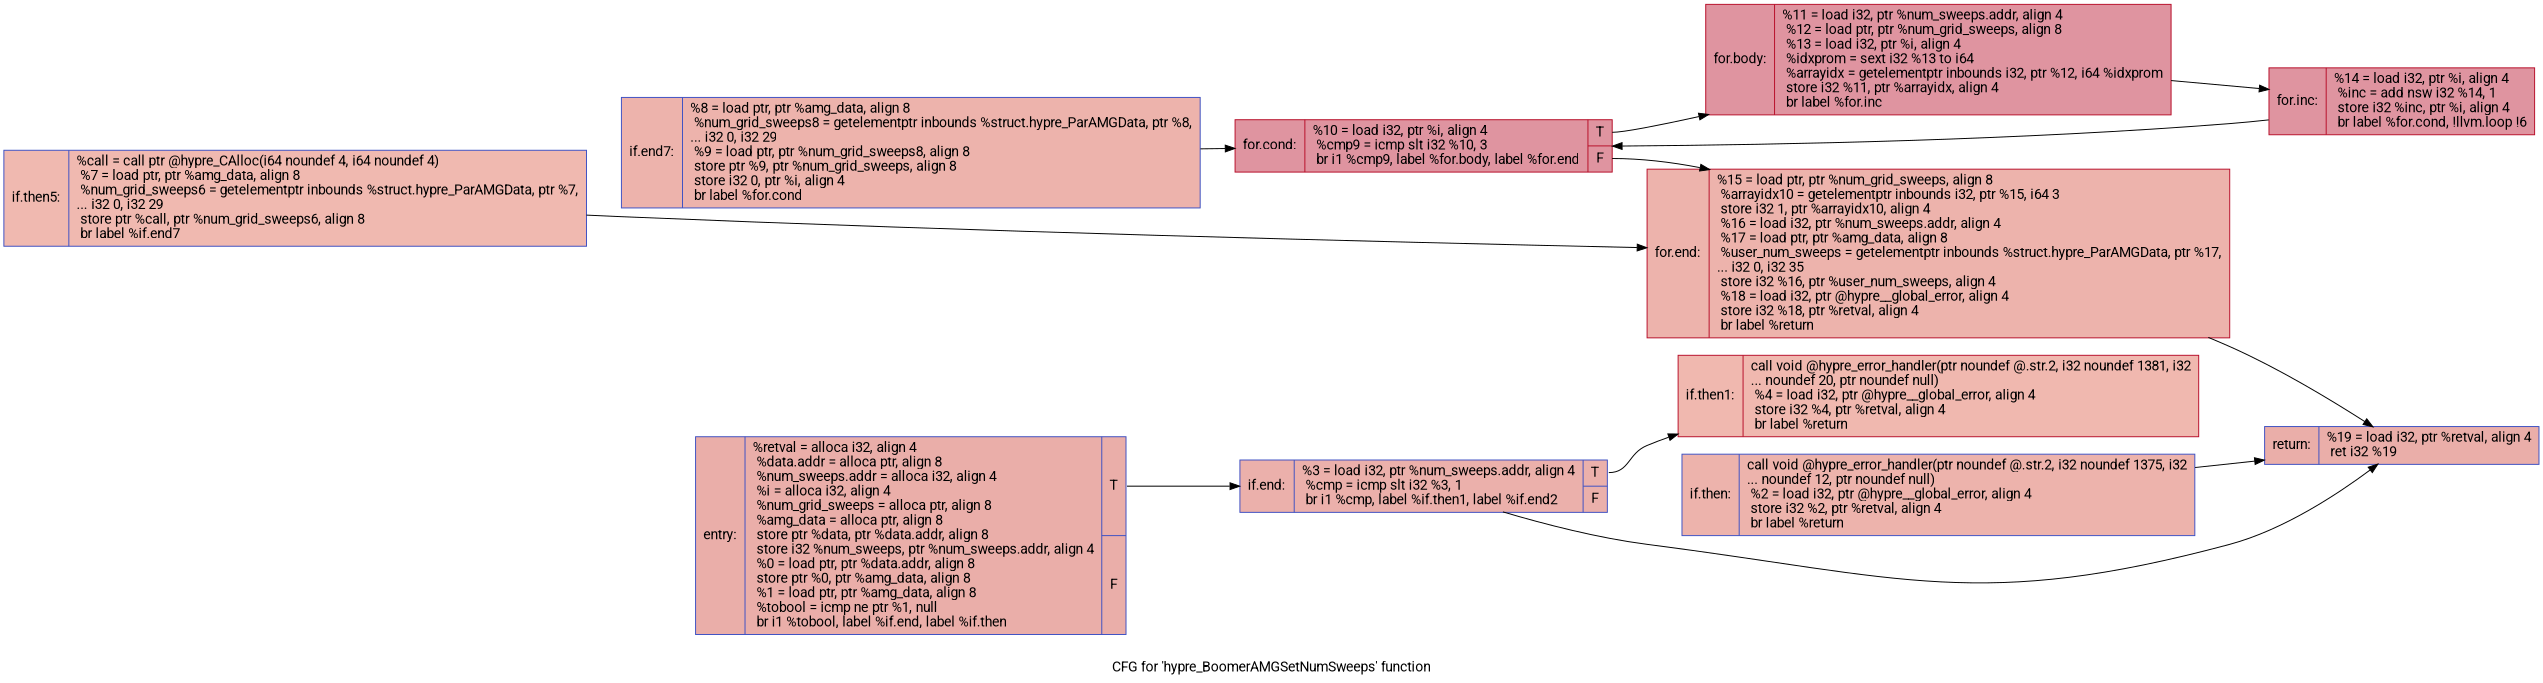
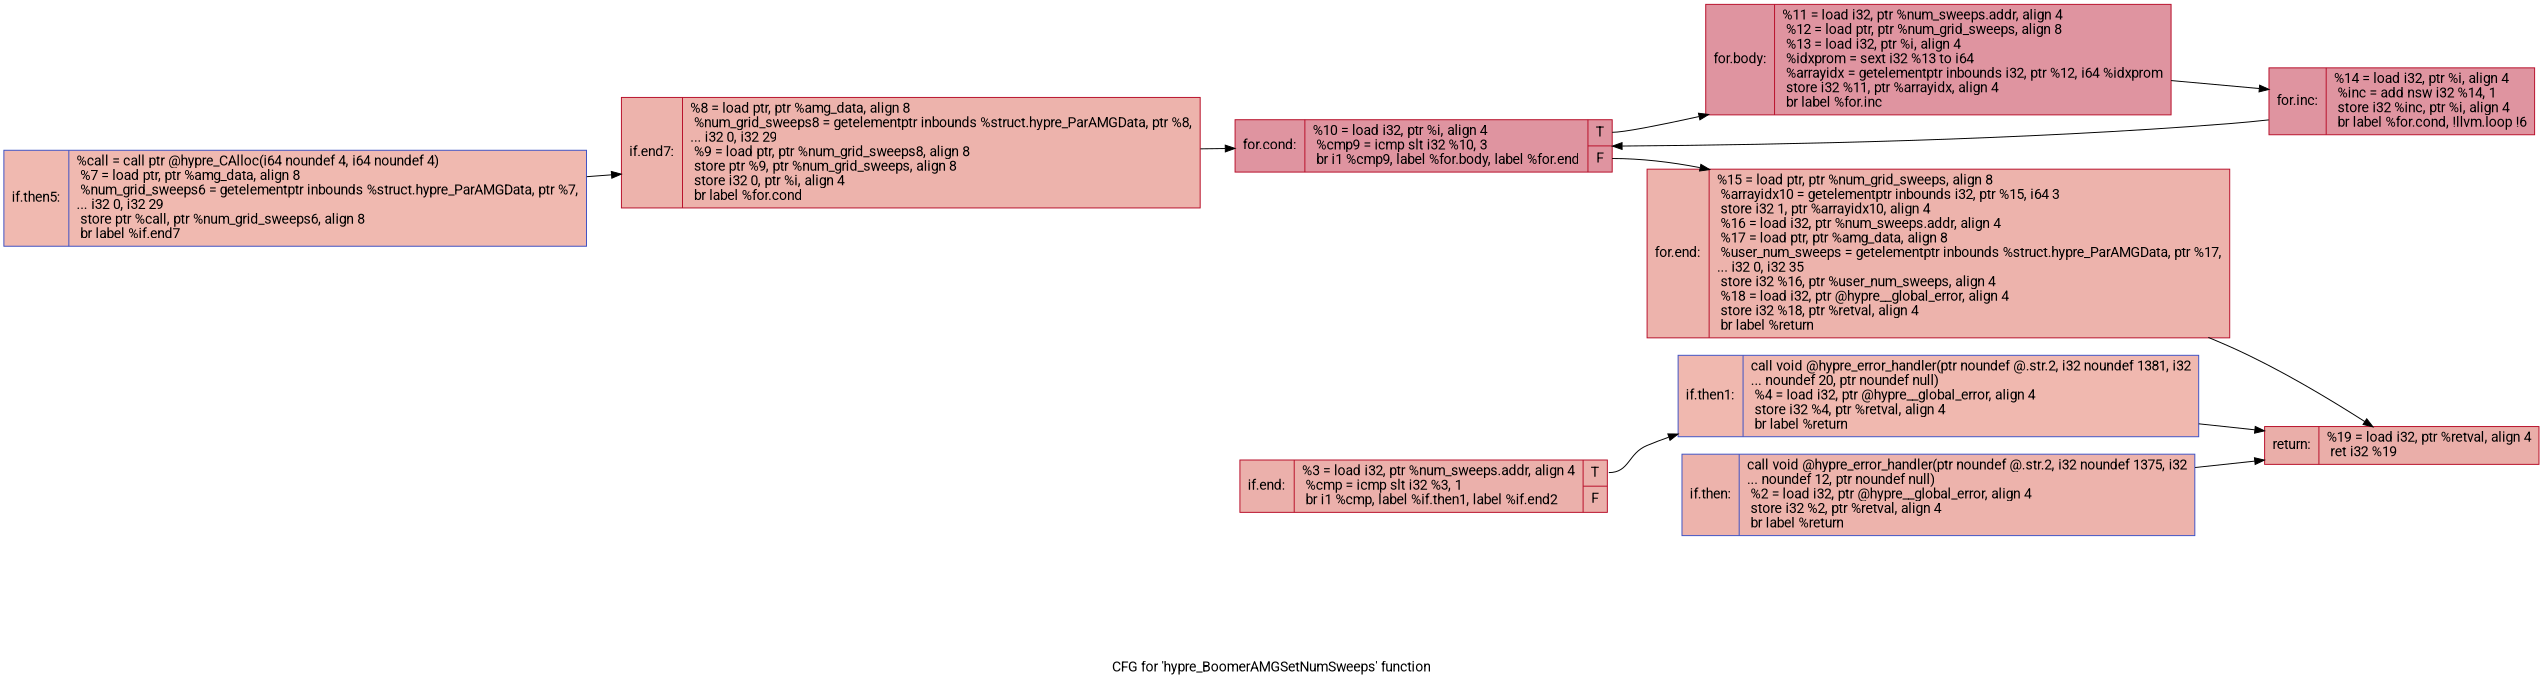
(911, 153) -> (911, 153)
(1112, 234) -> (599, 176)
(1938, 396) -> (1938, 396)
(2402, 445) -> (2402, 445)
(1424, 486) -> (1424, 486)
(911, 536) -> none
(1945, 582) -> (2227, 427)
